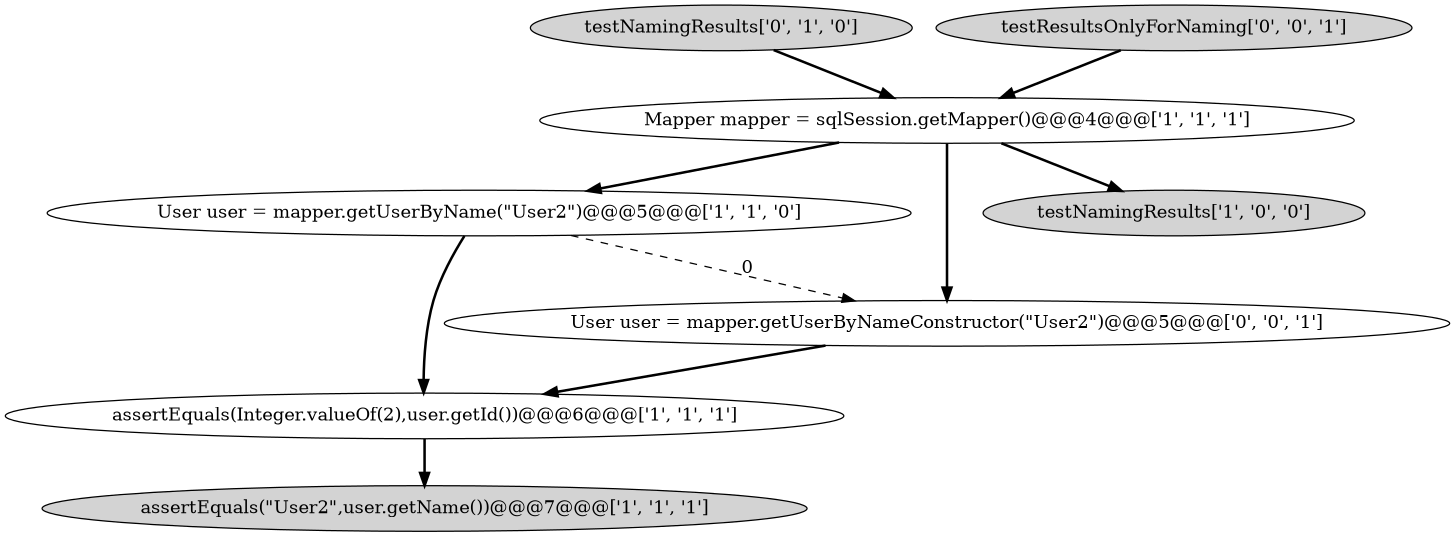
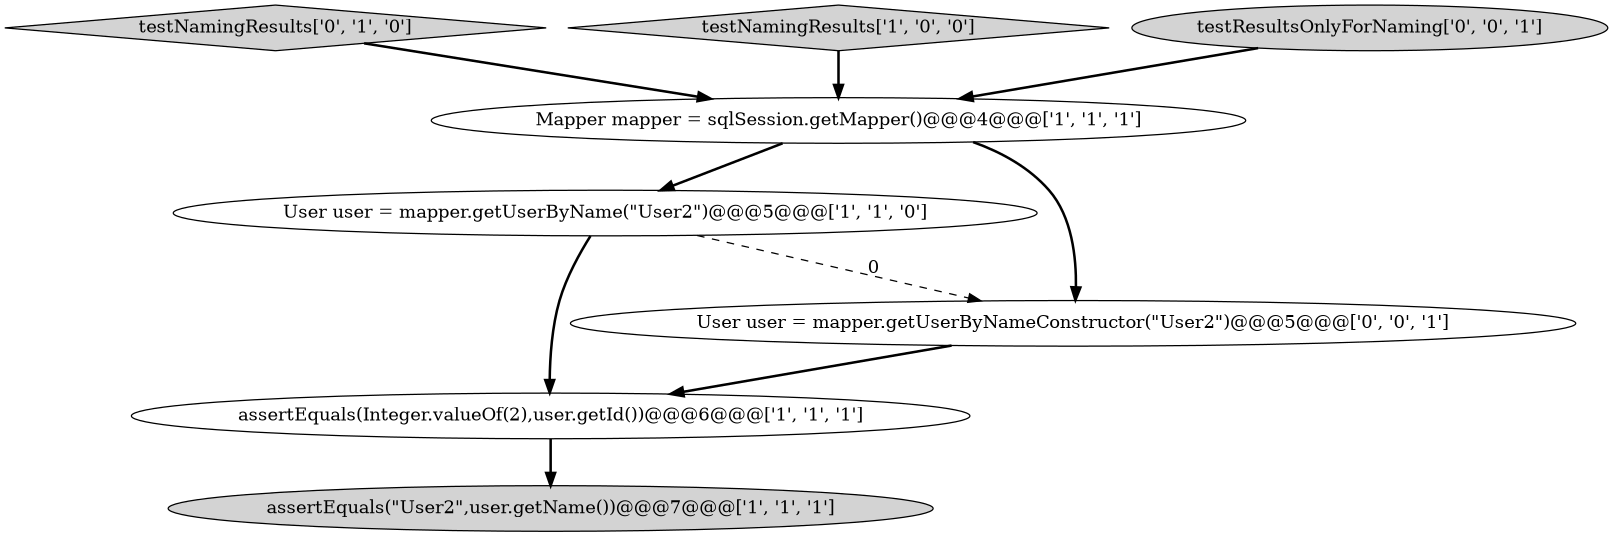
(721, 28) -> (275, 28)
(1055, 165) -> (838, 68)
(1174, 213) -> (838, 28)
